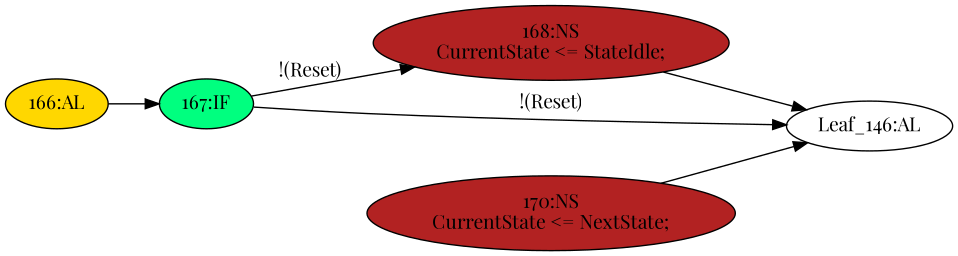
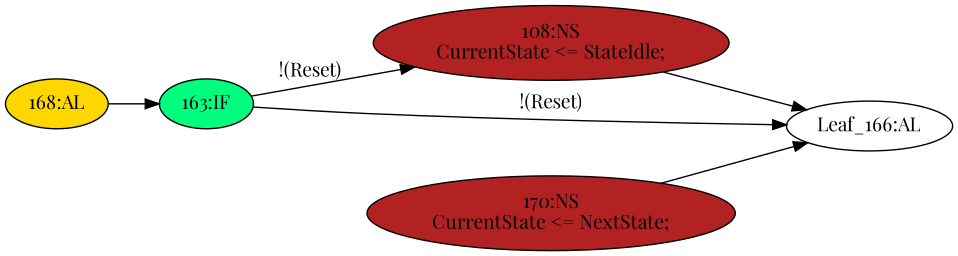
(551, 43) -> (551, 43)
(57, 104) -> (57, 104)
(206, 104) -> (206, 104)
(870, 126) -> (870, 126)
